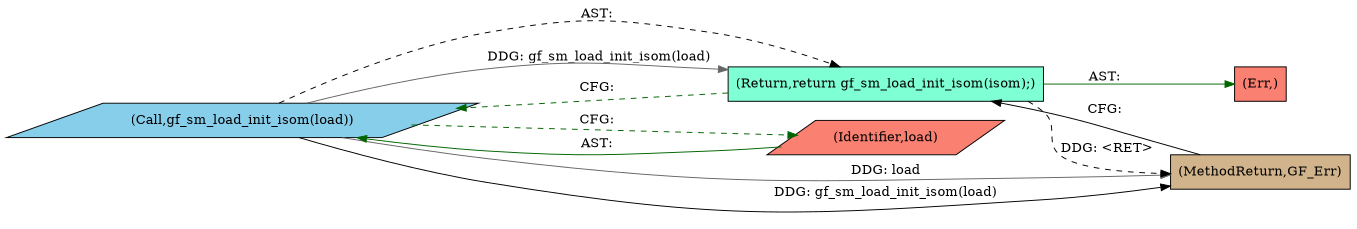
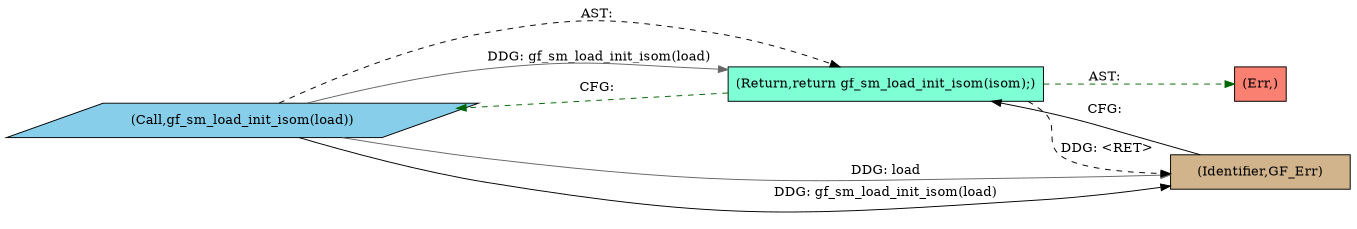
(1134, 84) -> (1134, 84)
(886, 138) -> none
(1260, 172) -> (1260, 172)
